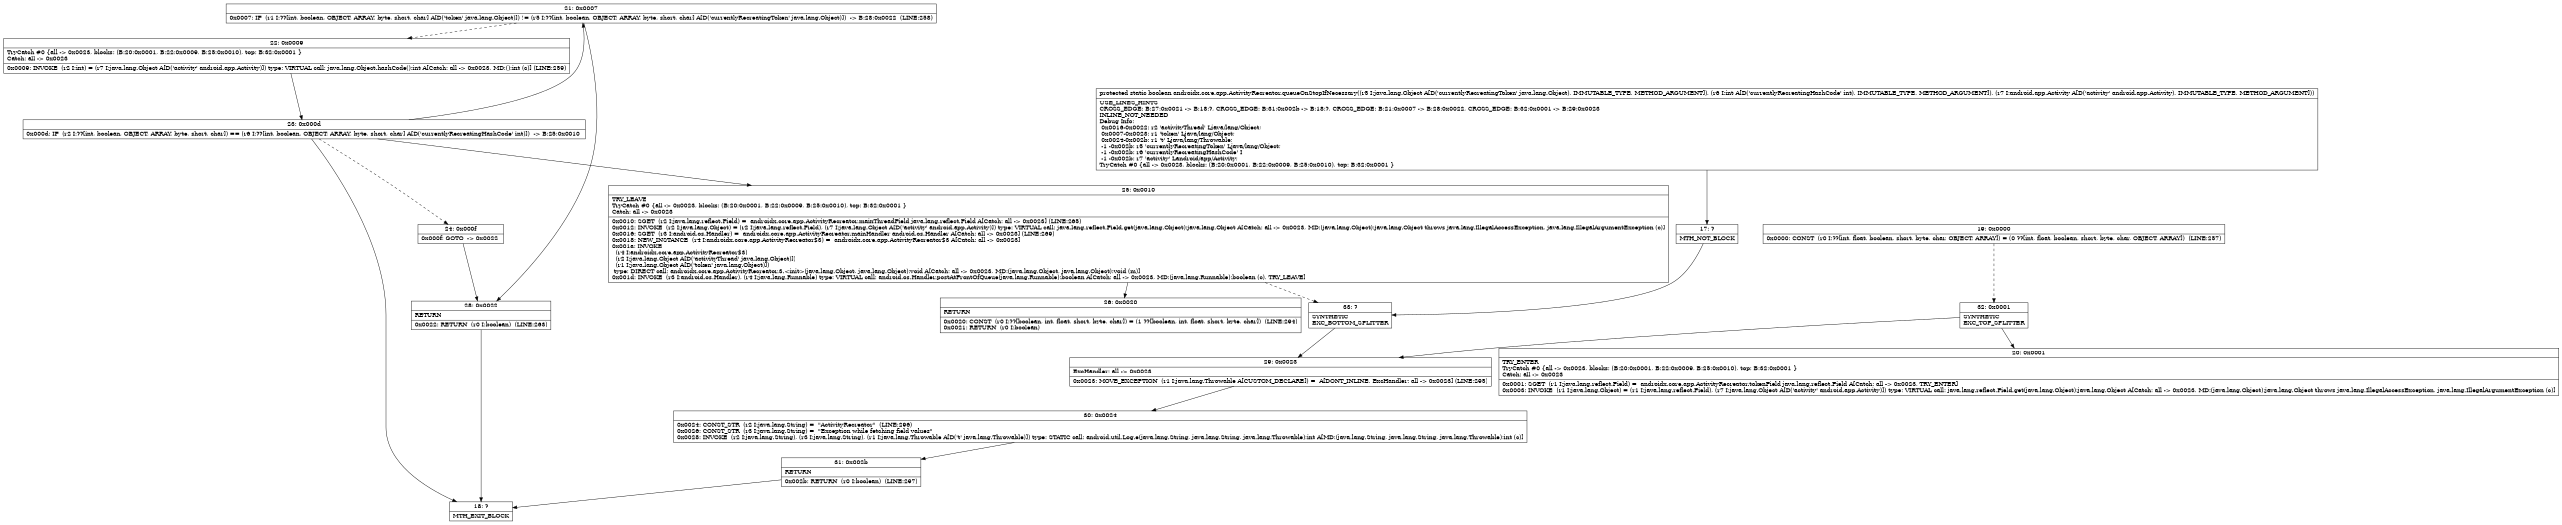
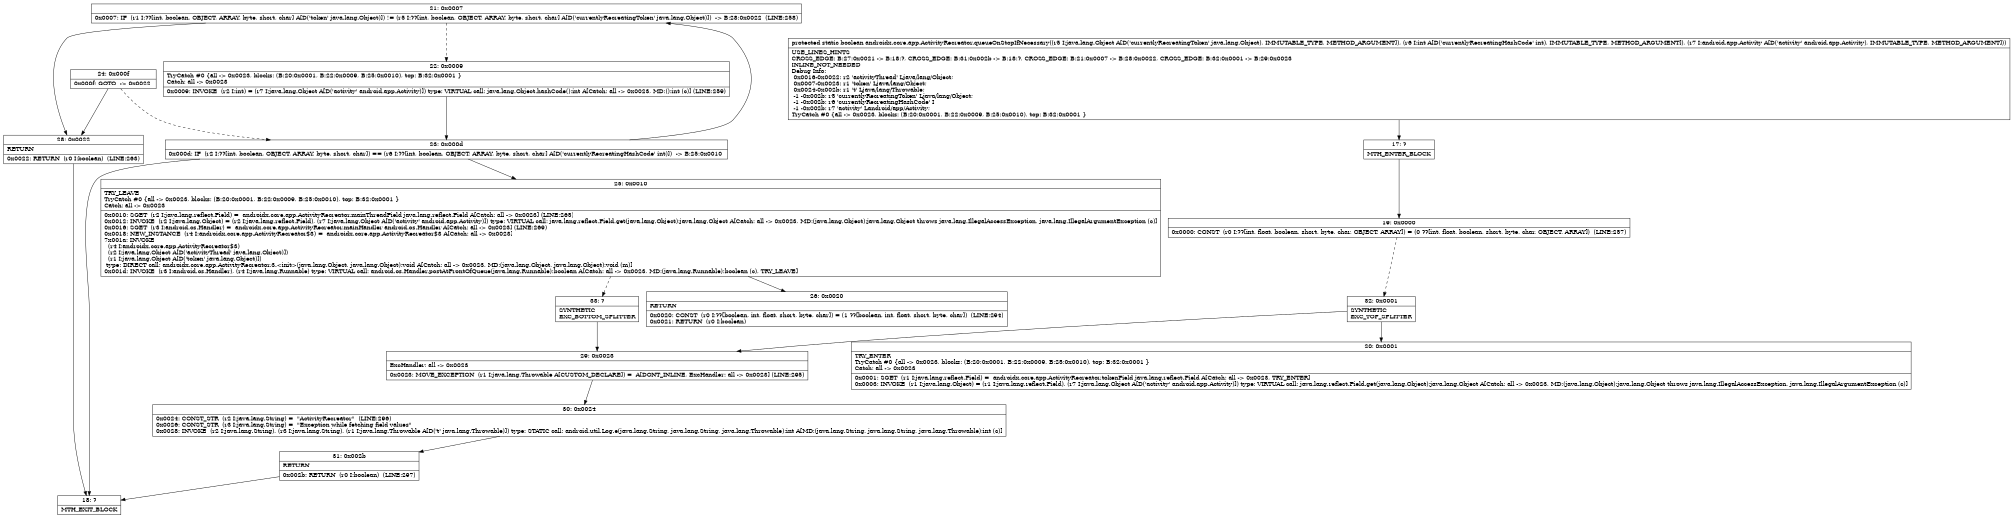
(383, 179) -> (188, 128)
(1707, 239) -> (1399, 154)
(639, 246) -> (131, 240)
(1561, 307) -> (1399, 186)
